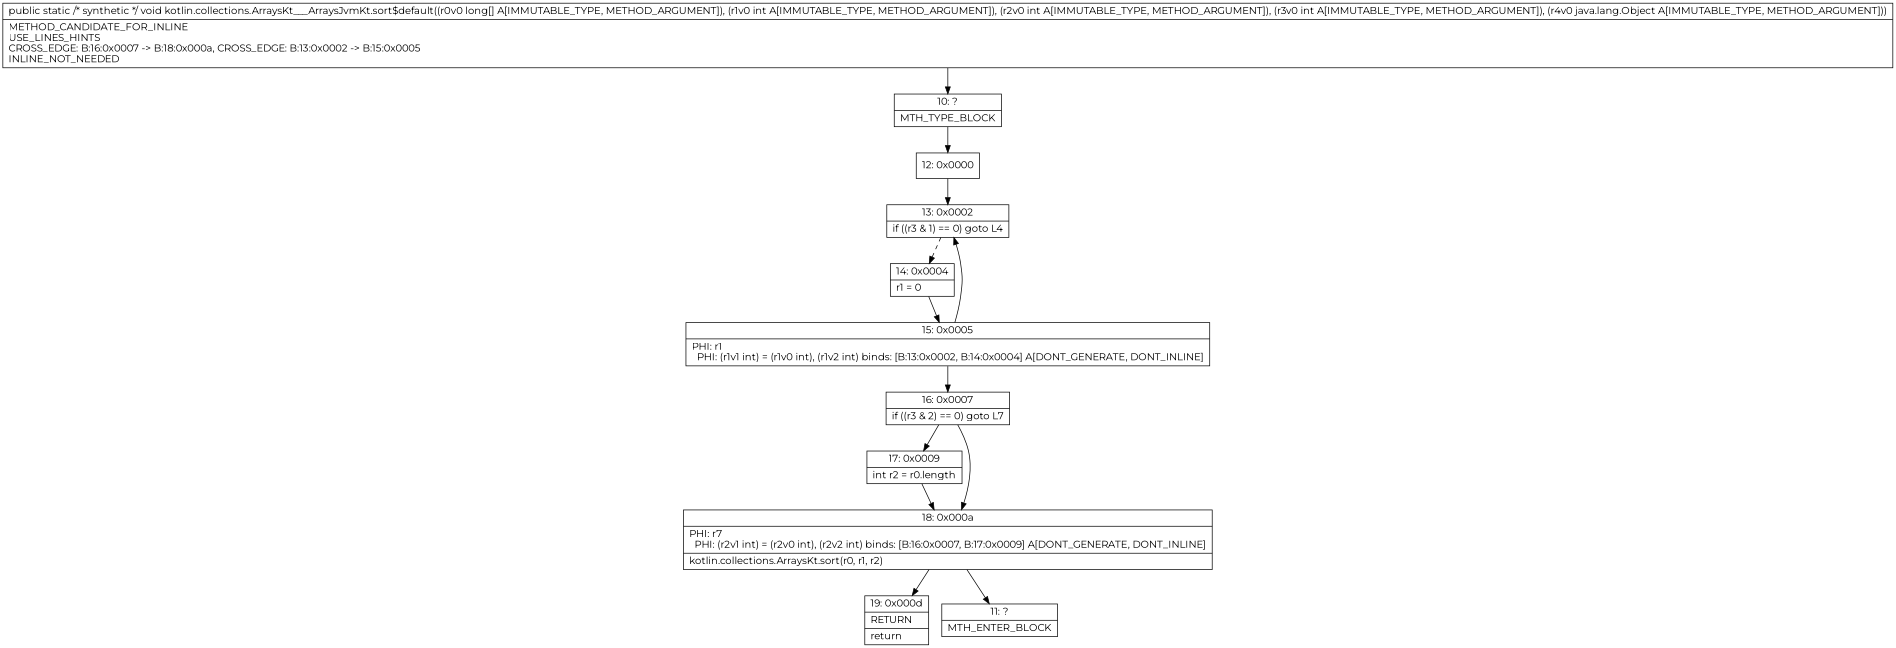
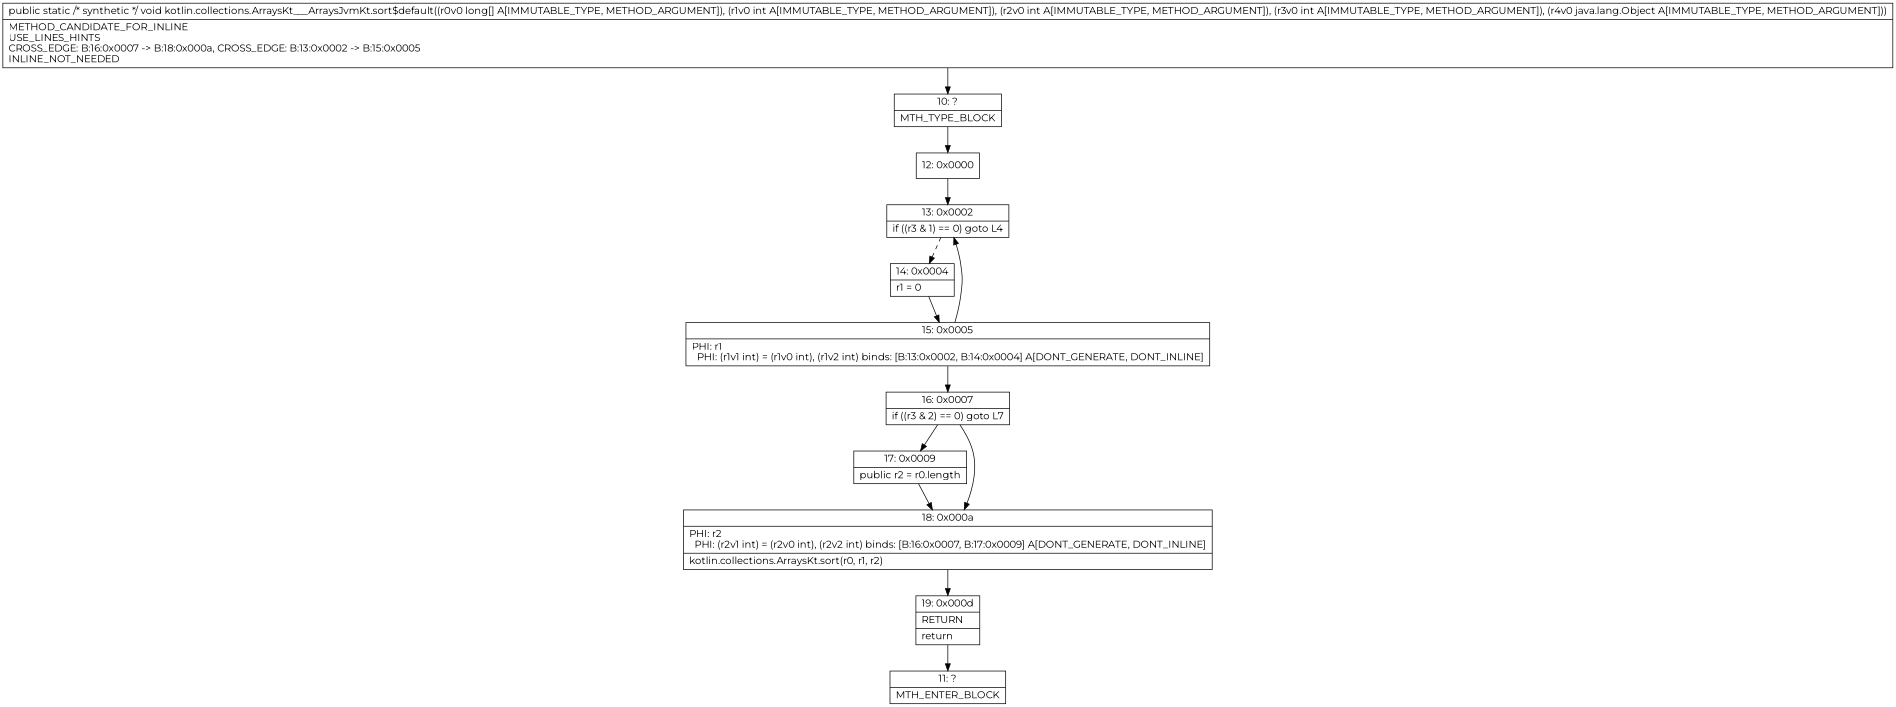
(914, 475) -> (910, 475)
(707, 534) -> (707, 534)
(976, 584) -> (948, 654)
